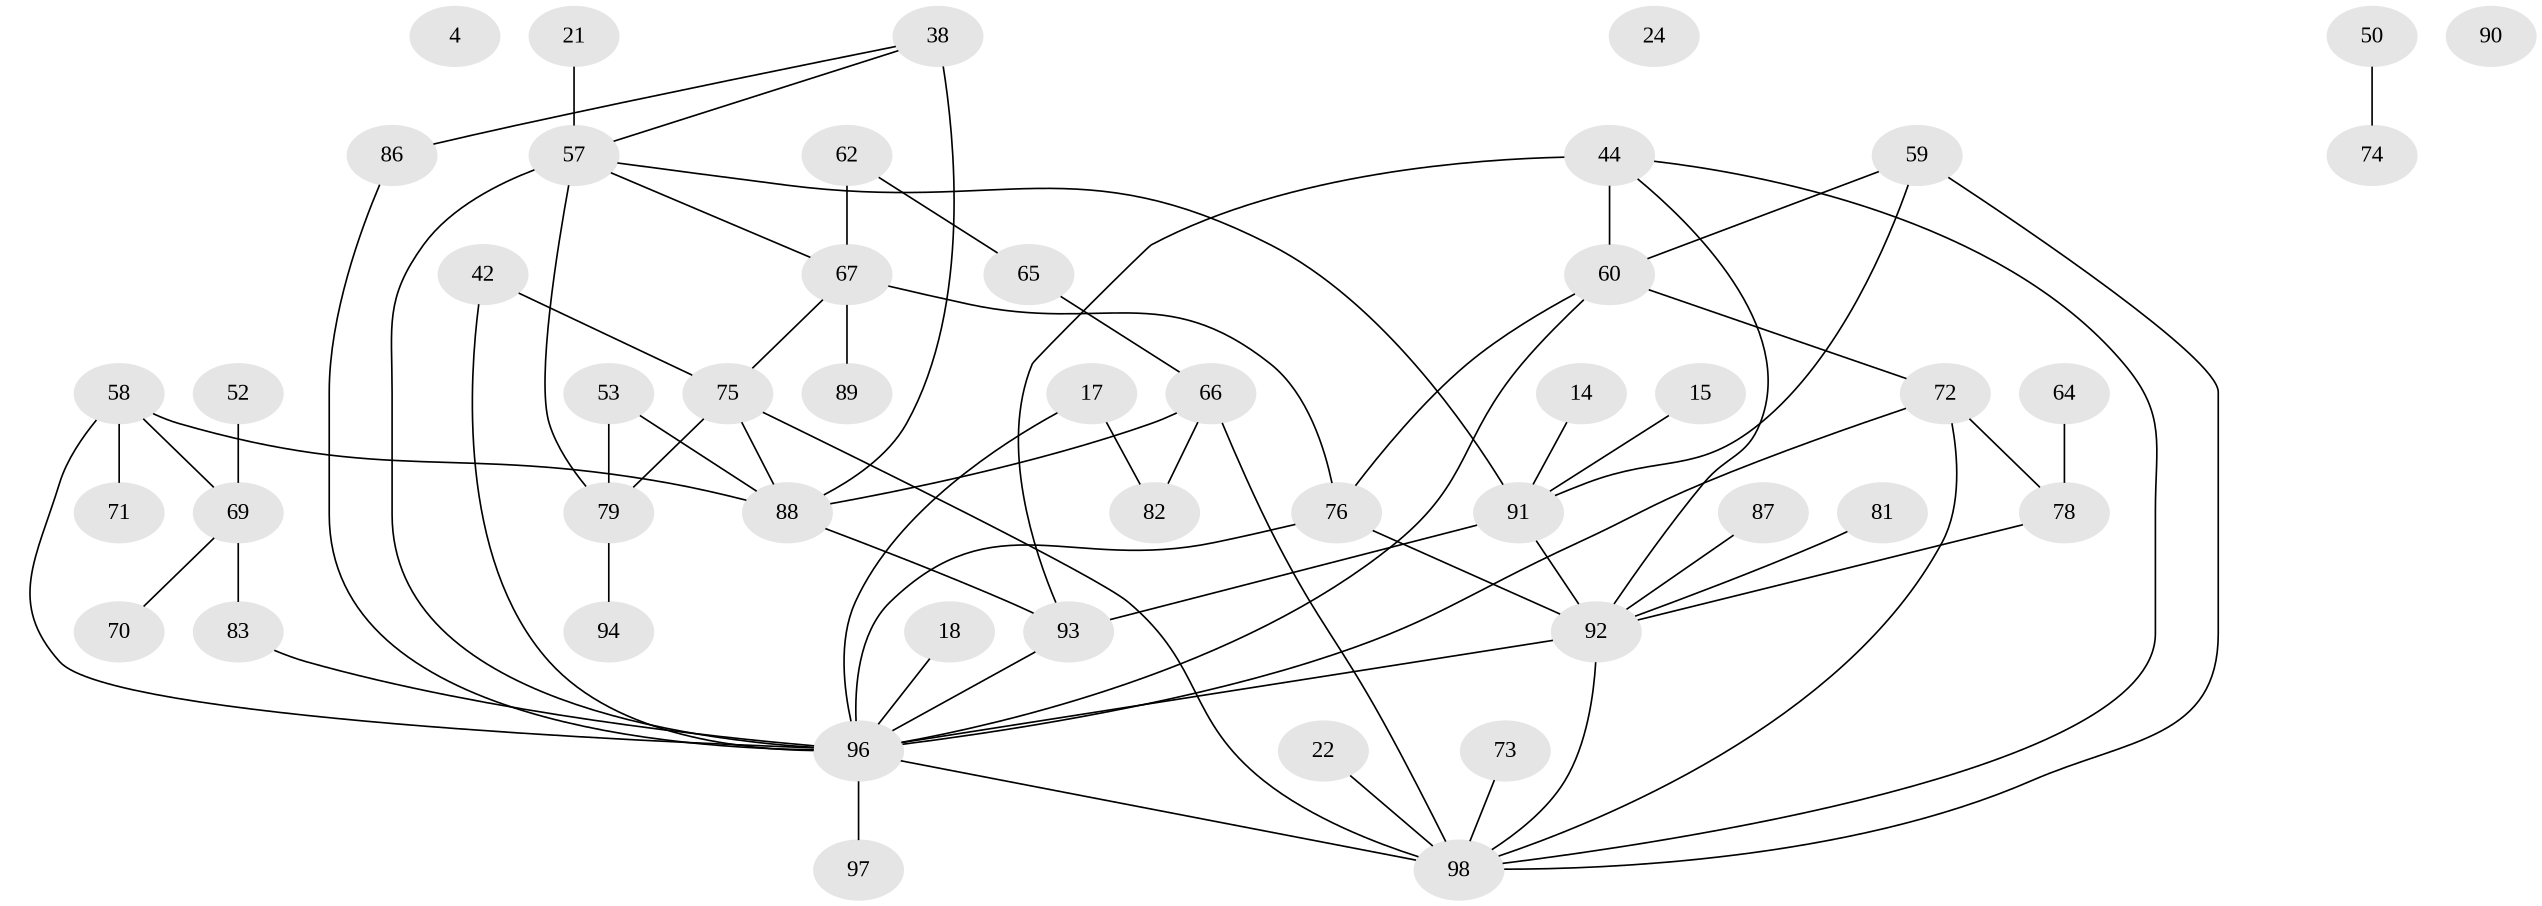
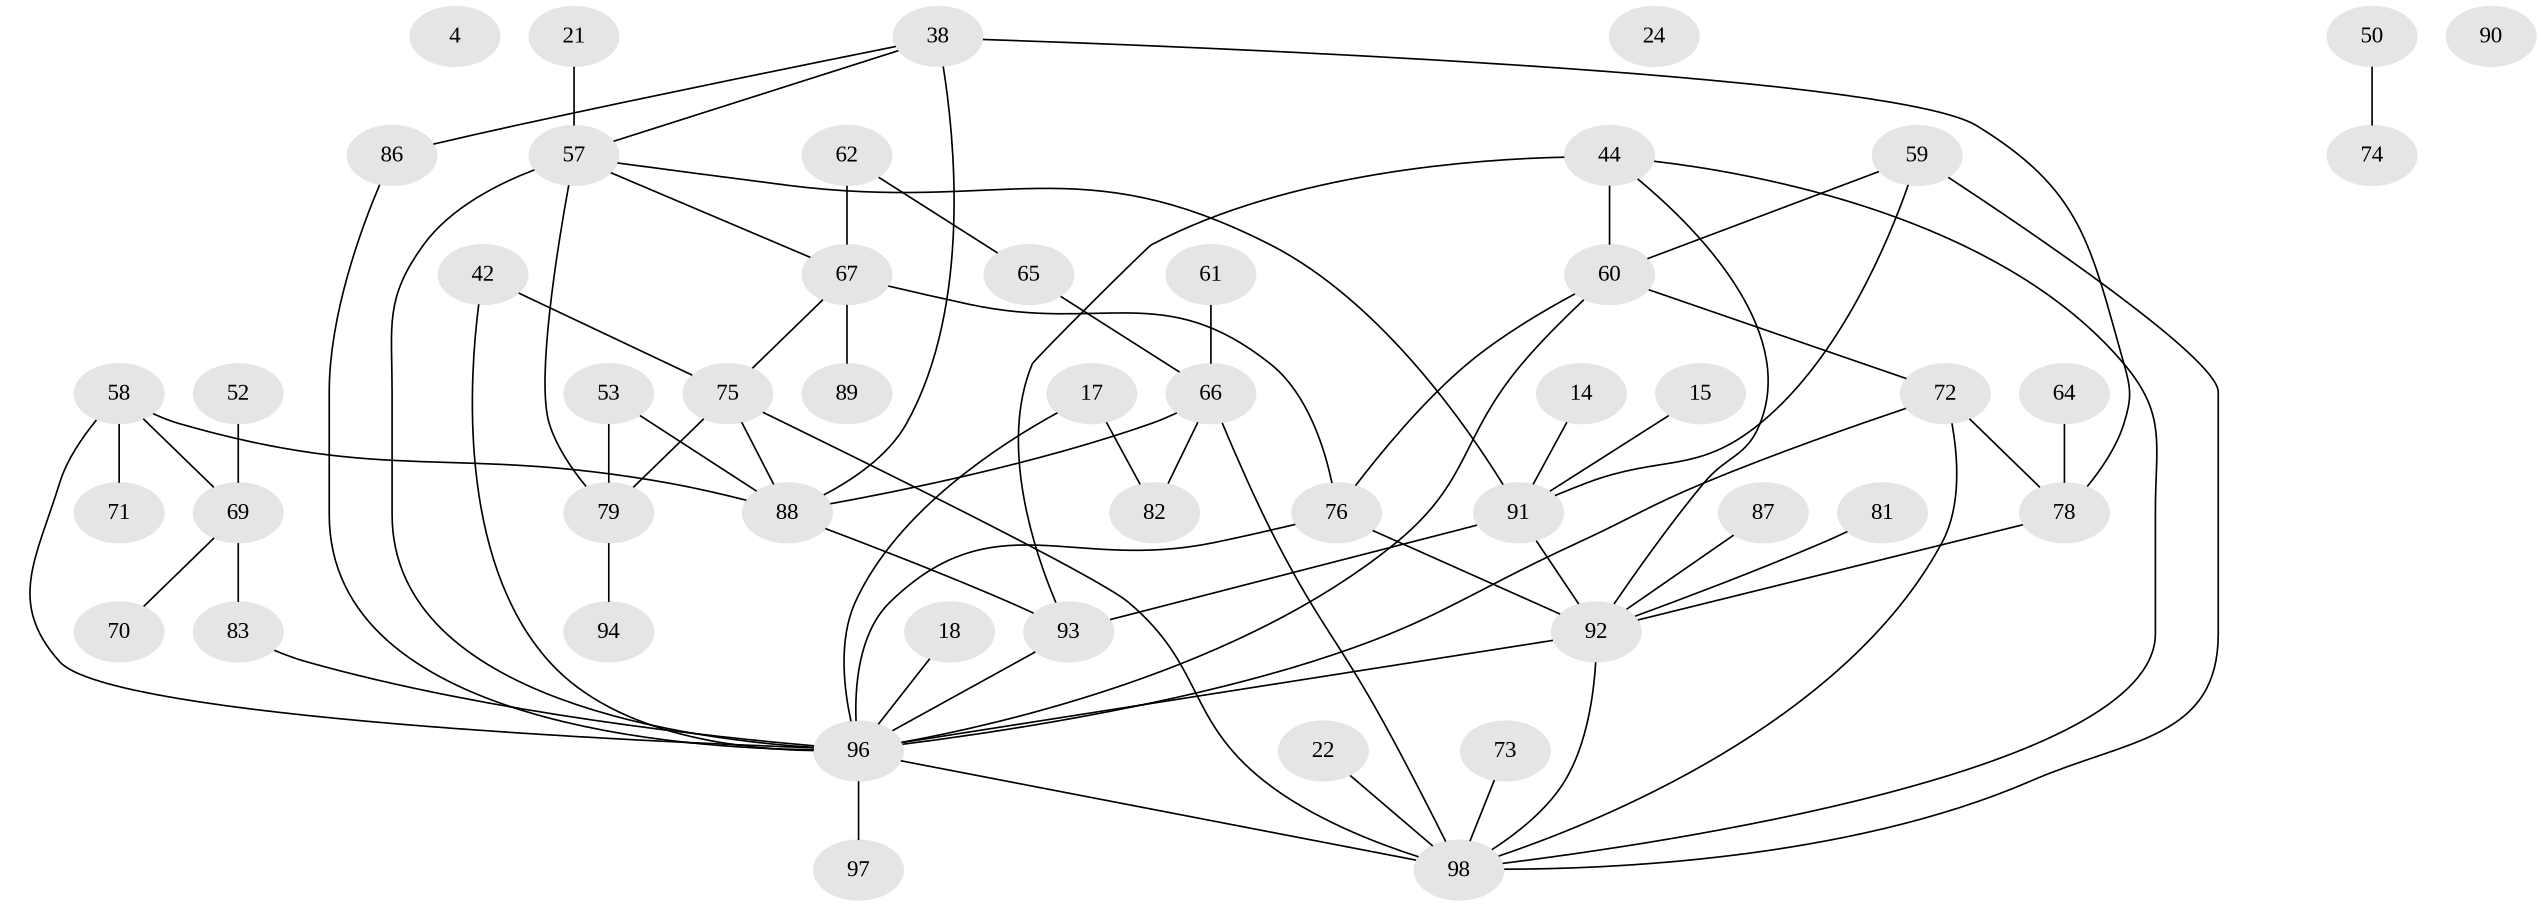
none -> (1694, 79)
none -> (1211, 275)
